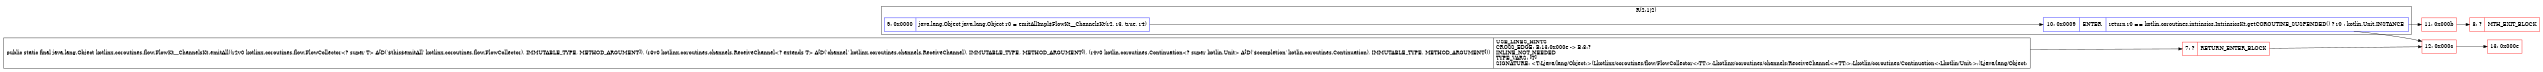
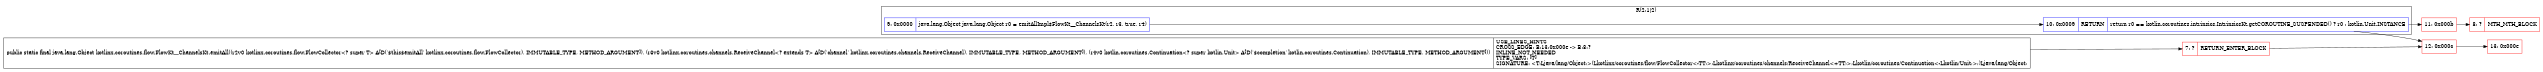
(2092, 24) -> (2093, 24)
(2512, 24) -> (2512, 24)
